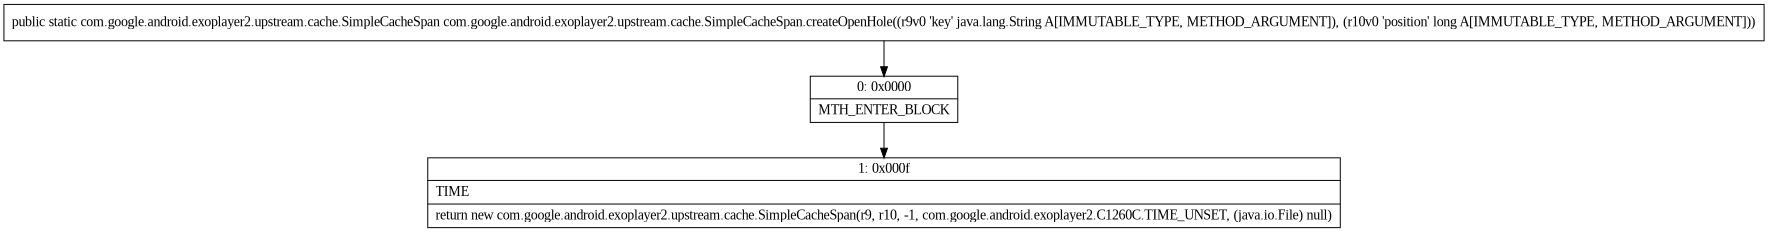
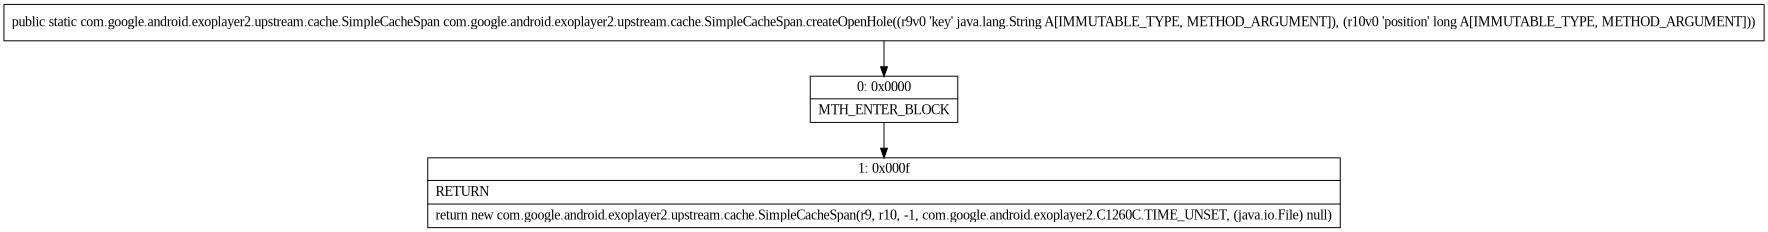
(452, 192) -> (463, 192)
